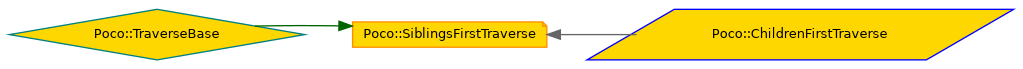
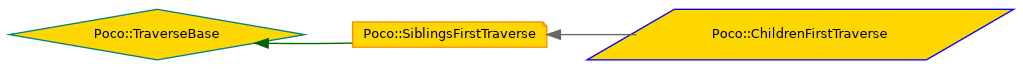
(297, 26) -> (310, 44)
